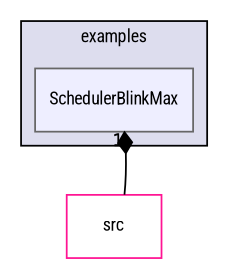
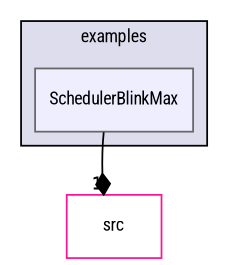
(126, 174) -> (102, 157)
